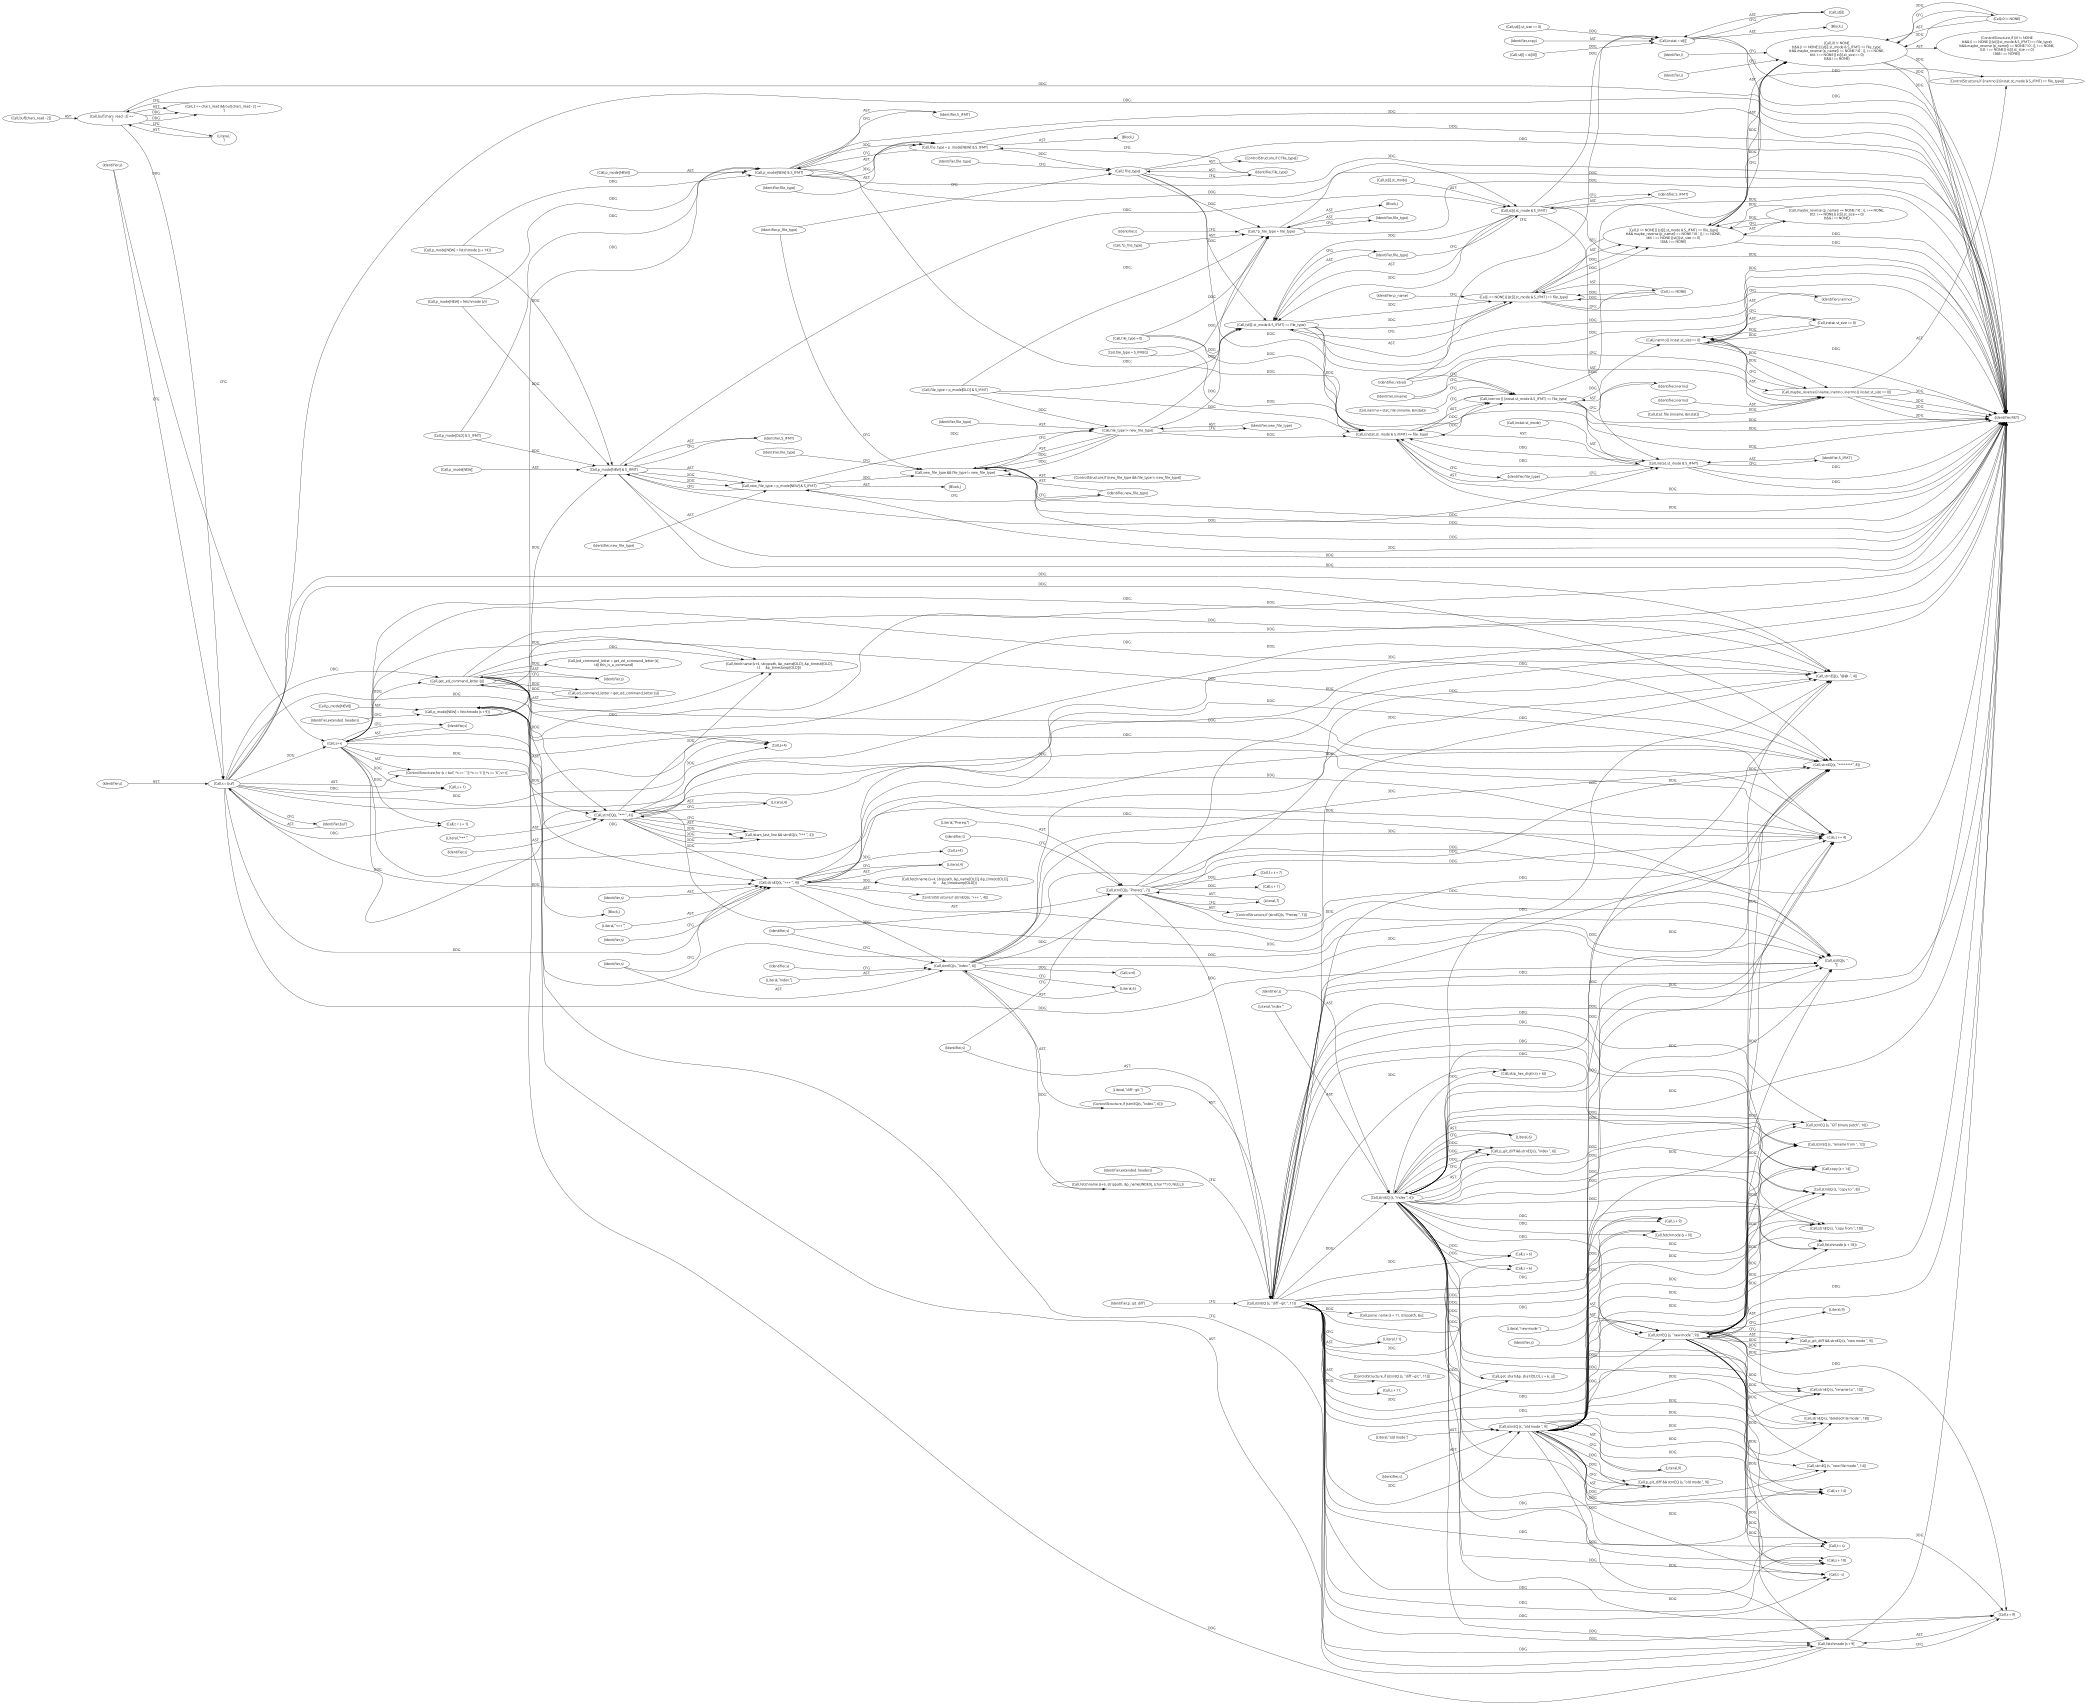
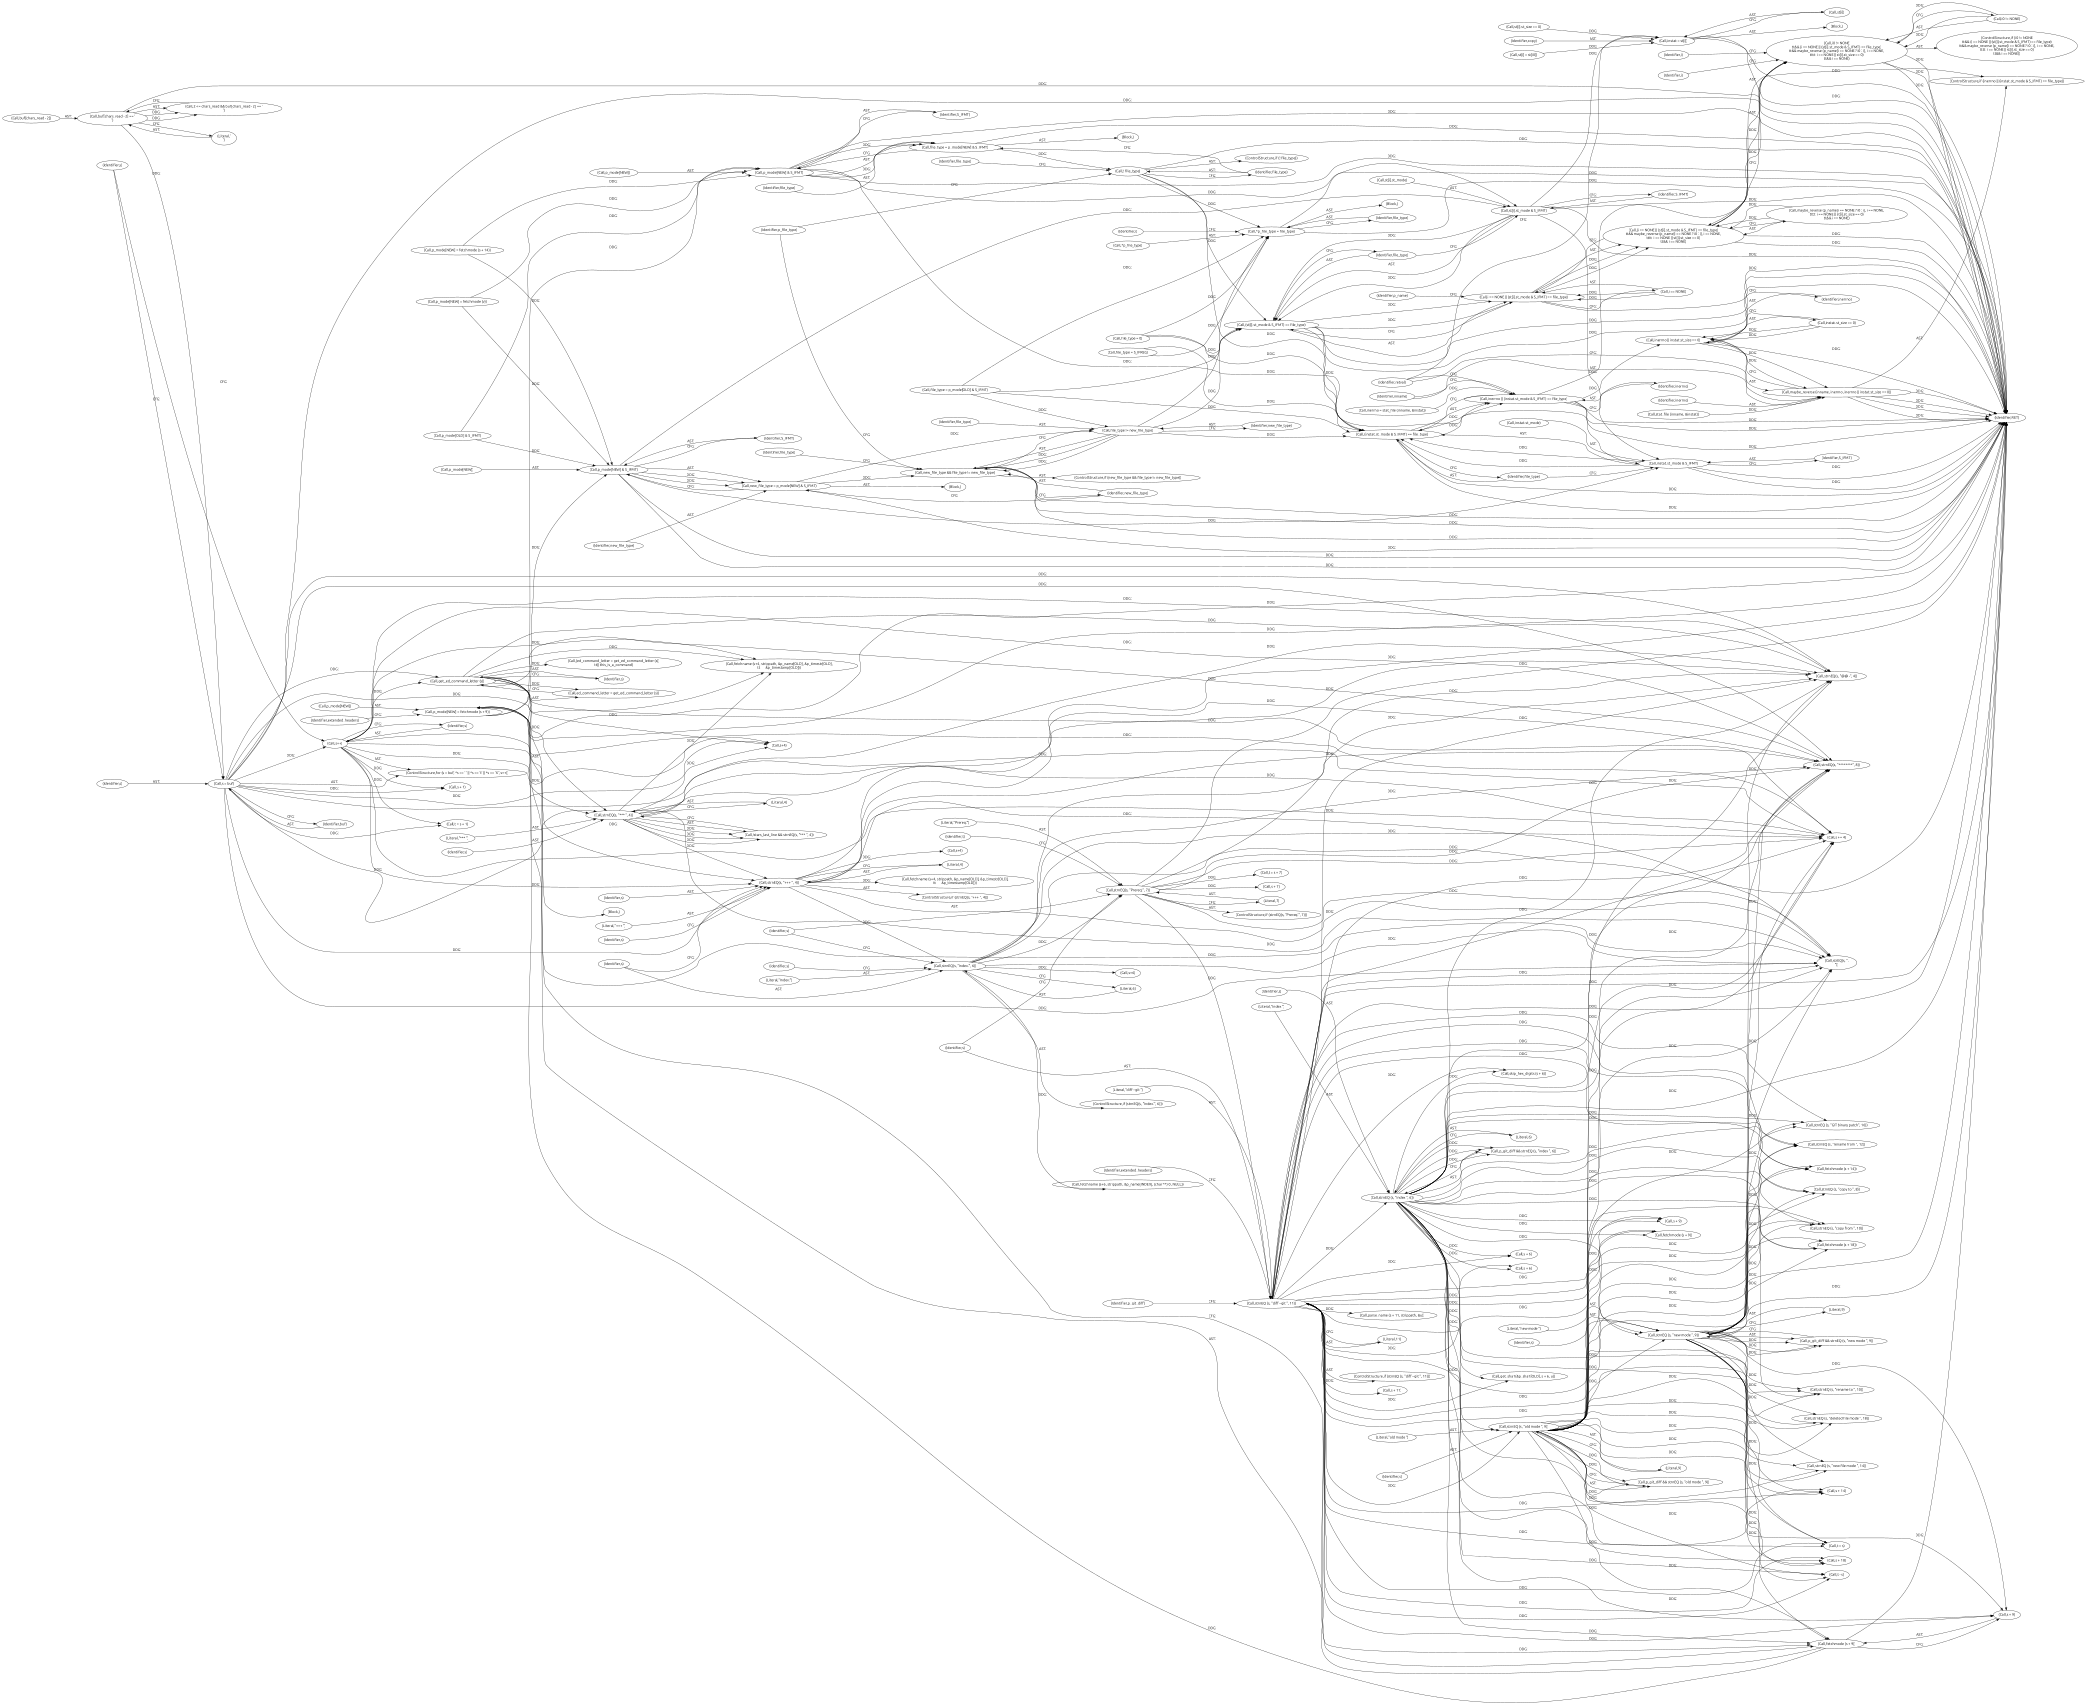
(1454, 388) -> (1454, 388)
(536, 689) -> (536, 689)
(1837, 1169) -> (1837, 1169)
